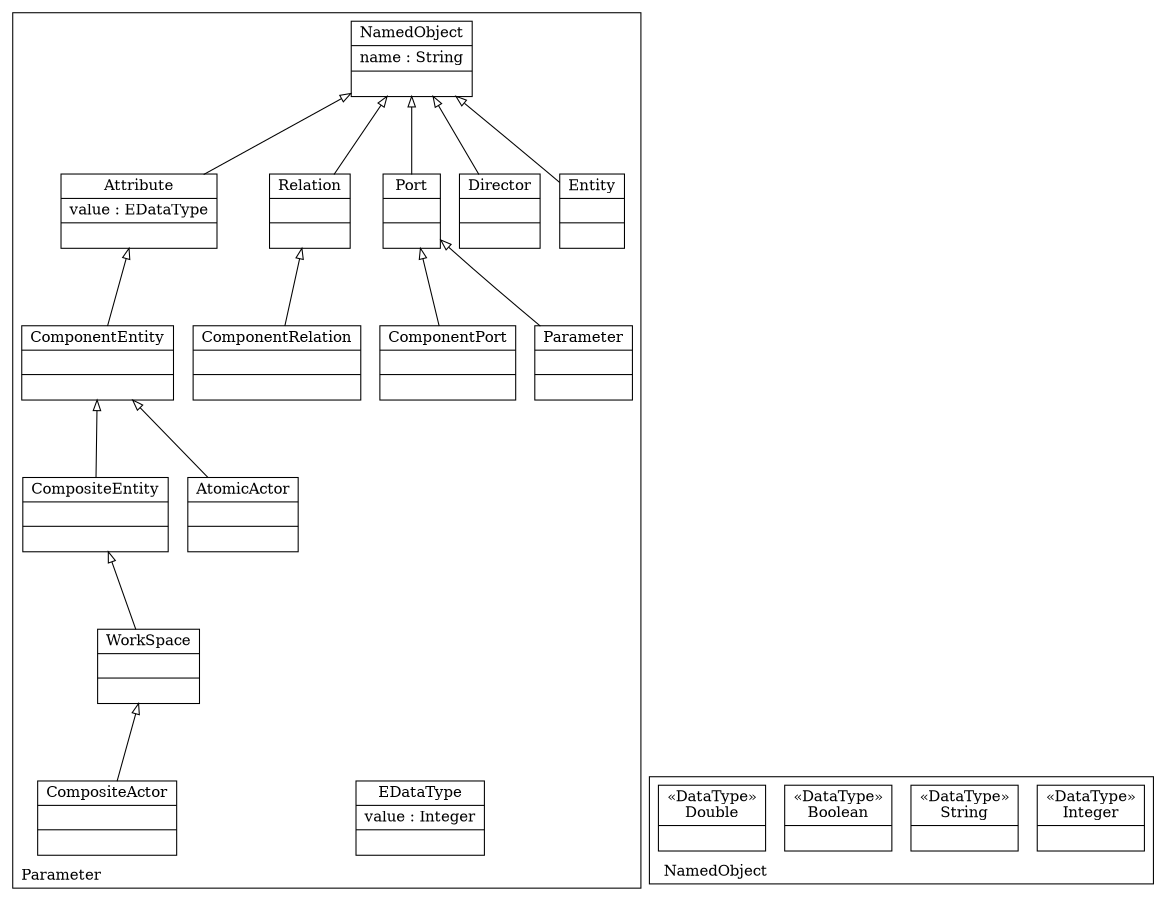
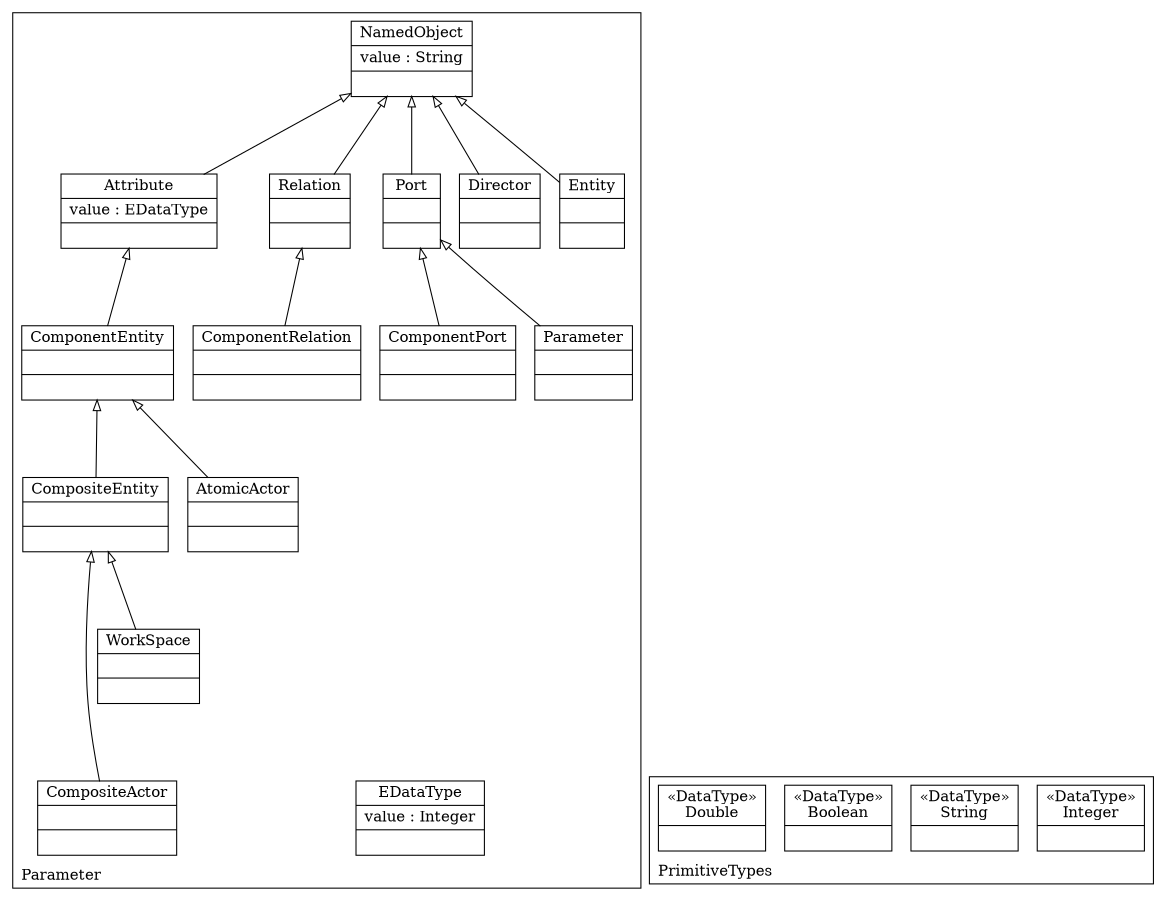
(412, 58) -> (412, 58)
(126, 748) -> (86, 672)
(716, 872) -> (716, 872)
